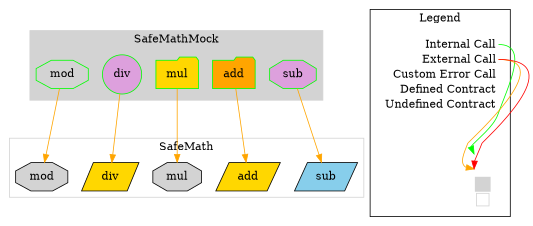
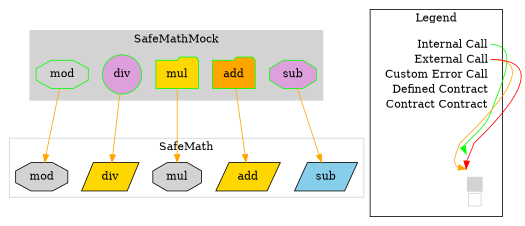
(441, 104) -> (437, 104)
